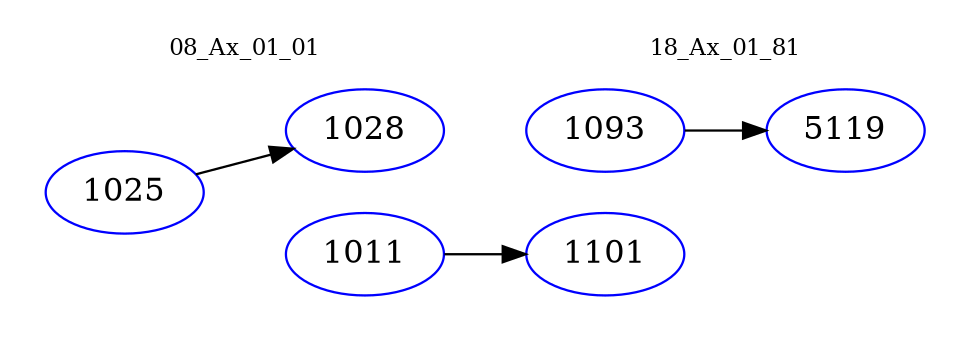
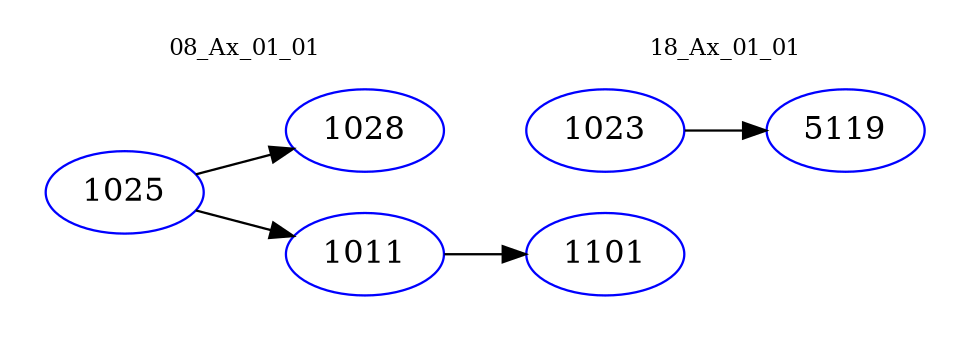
(725, 49) -> (725, 49)
(605, 131) -> (605, 131)
none -> (233, 220)
